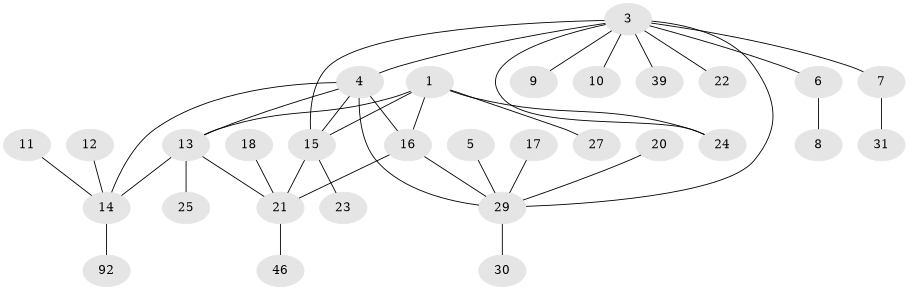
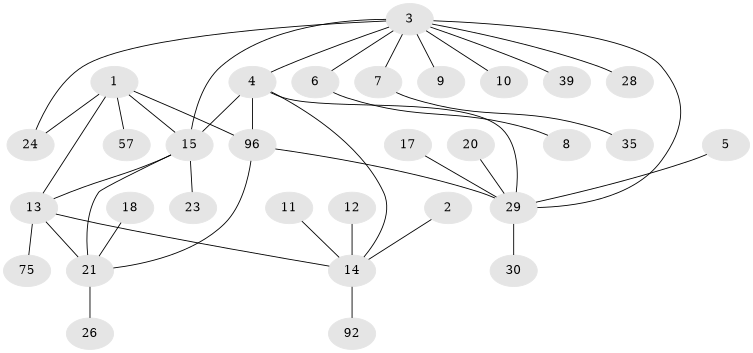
(722, 82) -> (630, 82)
(271, 110) -> (113, 177)
(408, 145) -> (252, 145)
(597, 145) -> (127, 145)
(881, 145) -> (630, 145)
(186, 208) -> (27, 271)
none -> (448, 208)
(280, 271) -> (90, 334)
